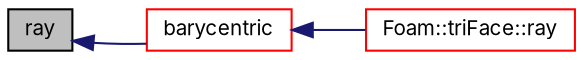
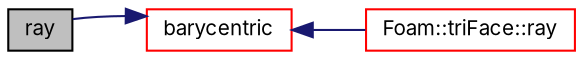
(120, 44) -> (99, 17)
